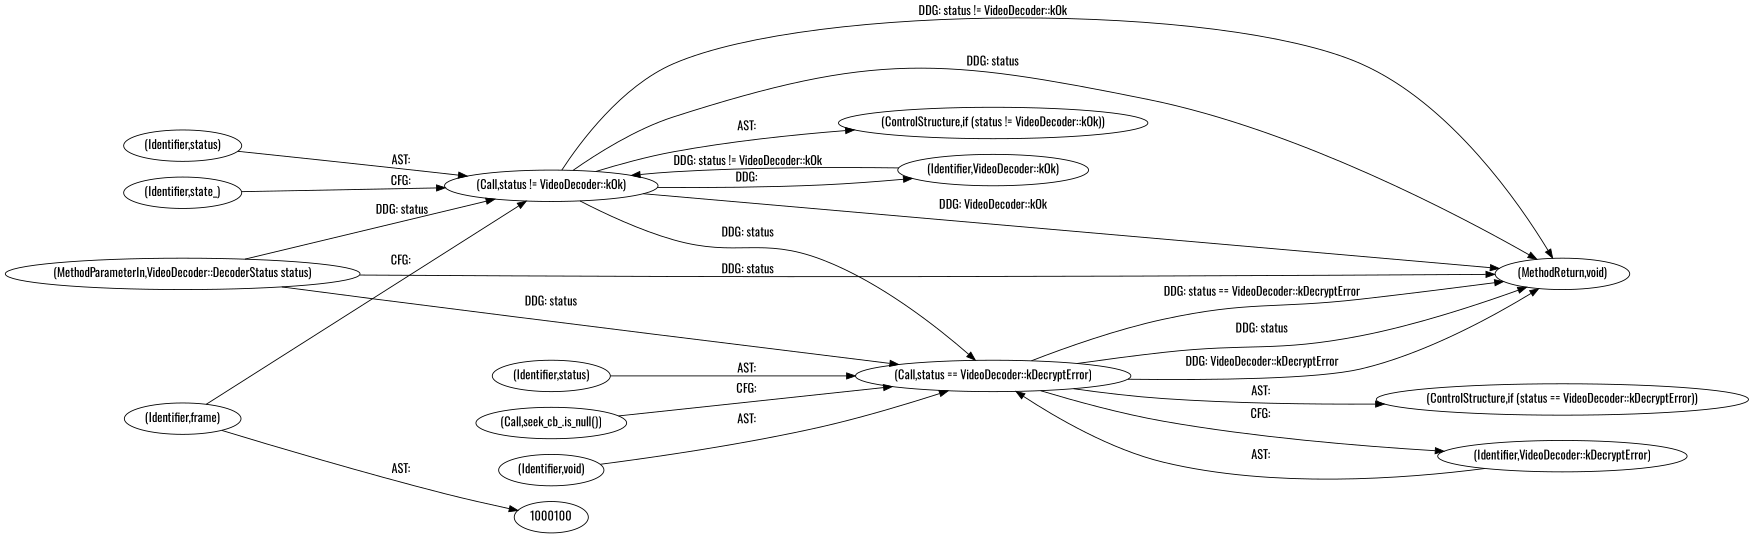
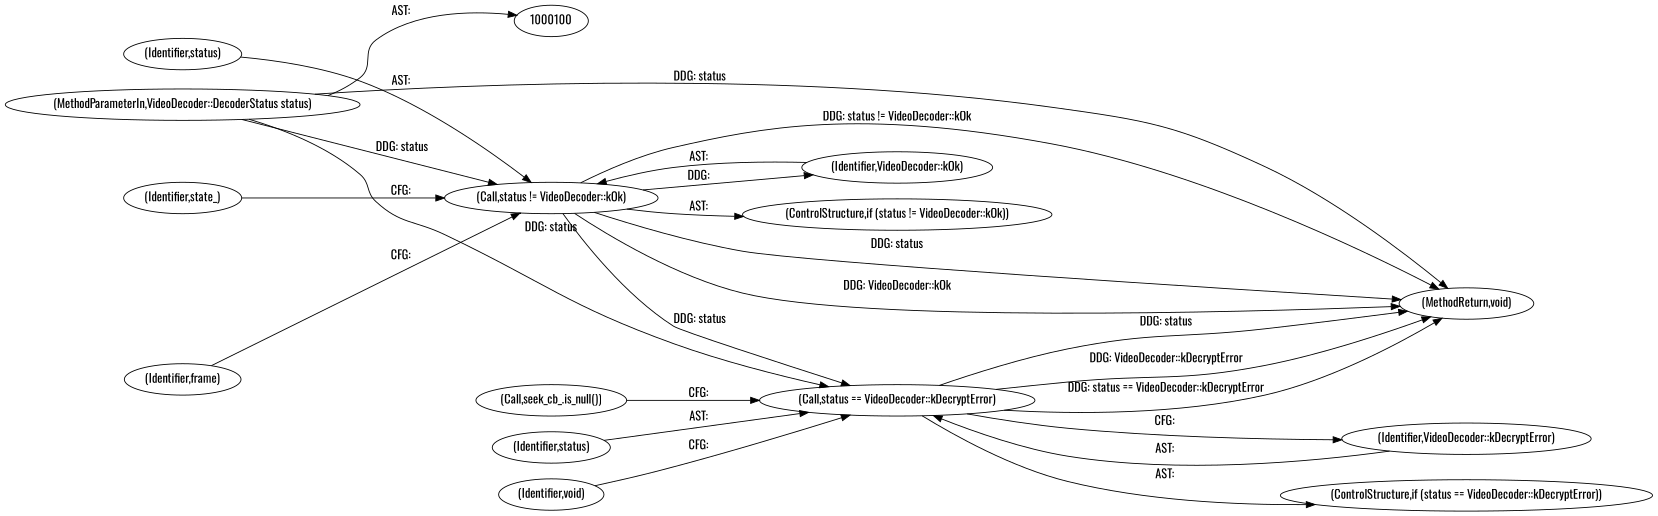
(748, 162) -> (700, 157)
(748, 420) -> (700, 446)
(365, 472) -> (401, 26)
